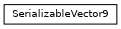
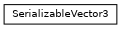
(60, 14) -> (60, 14)
